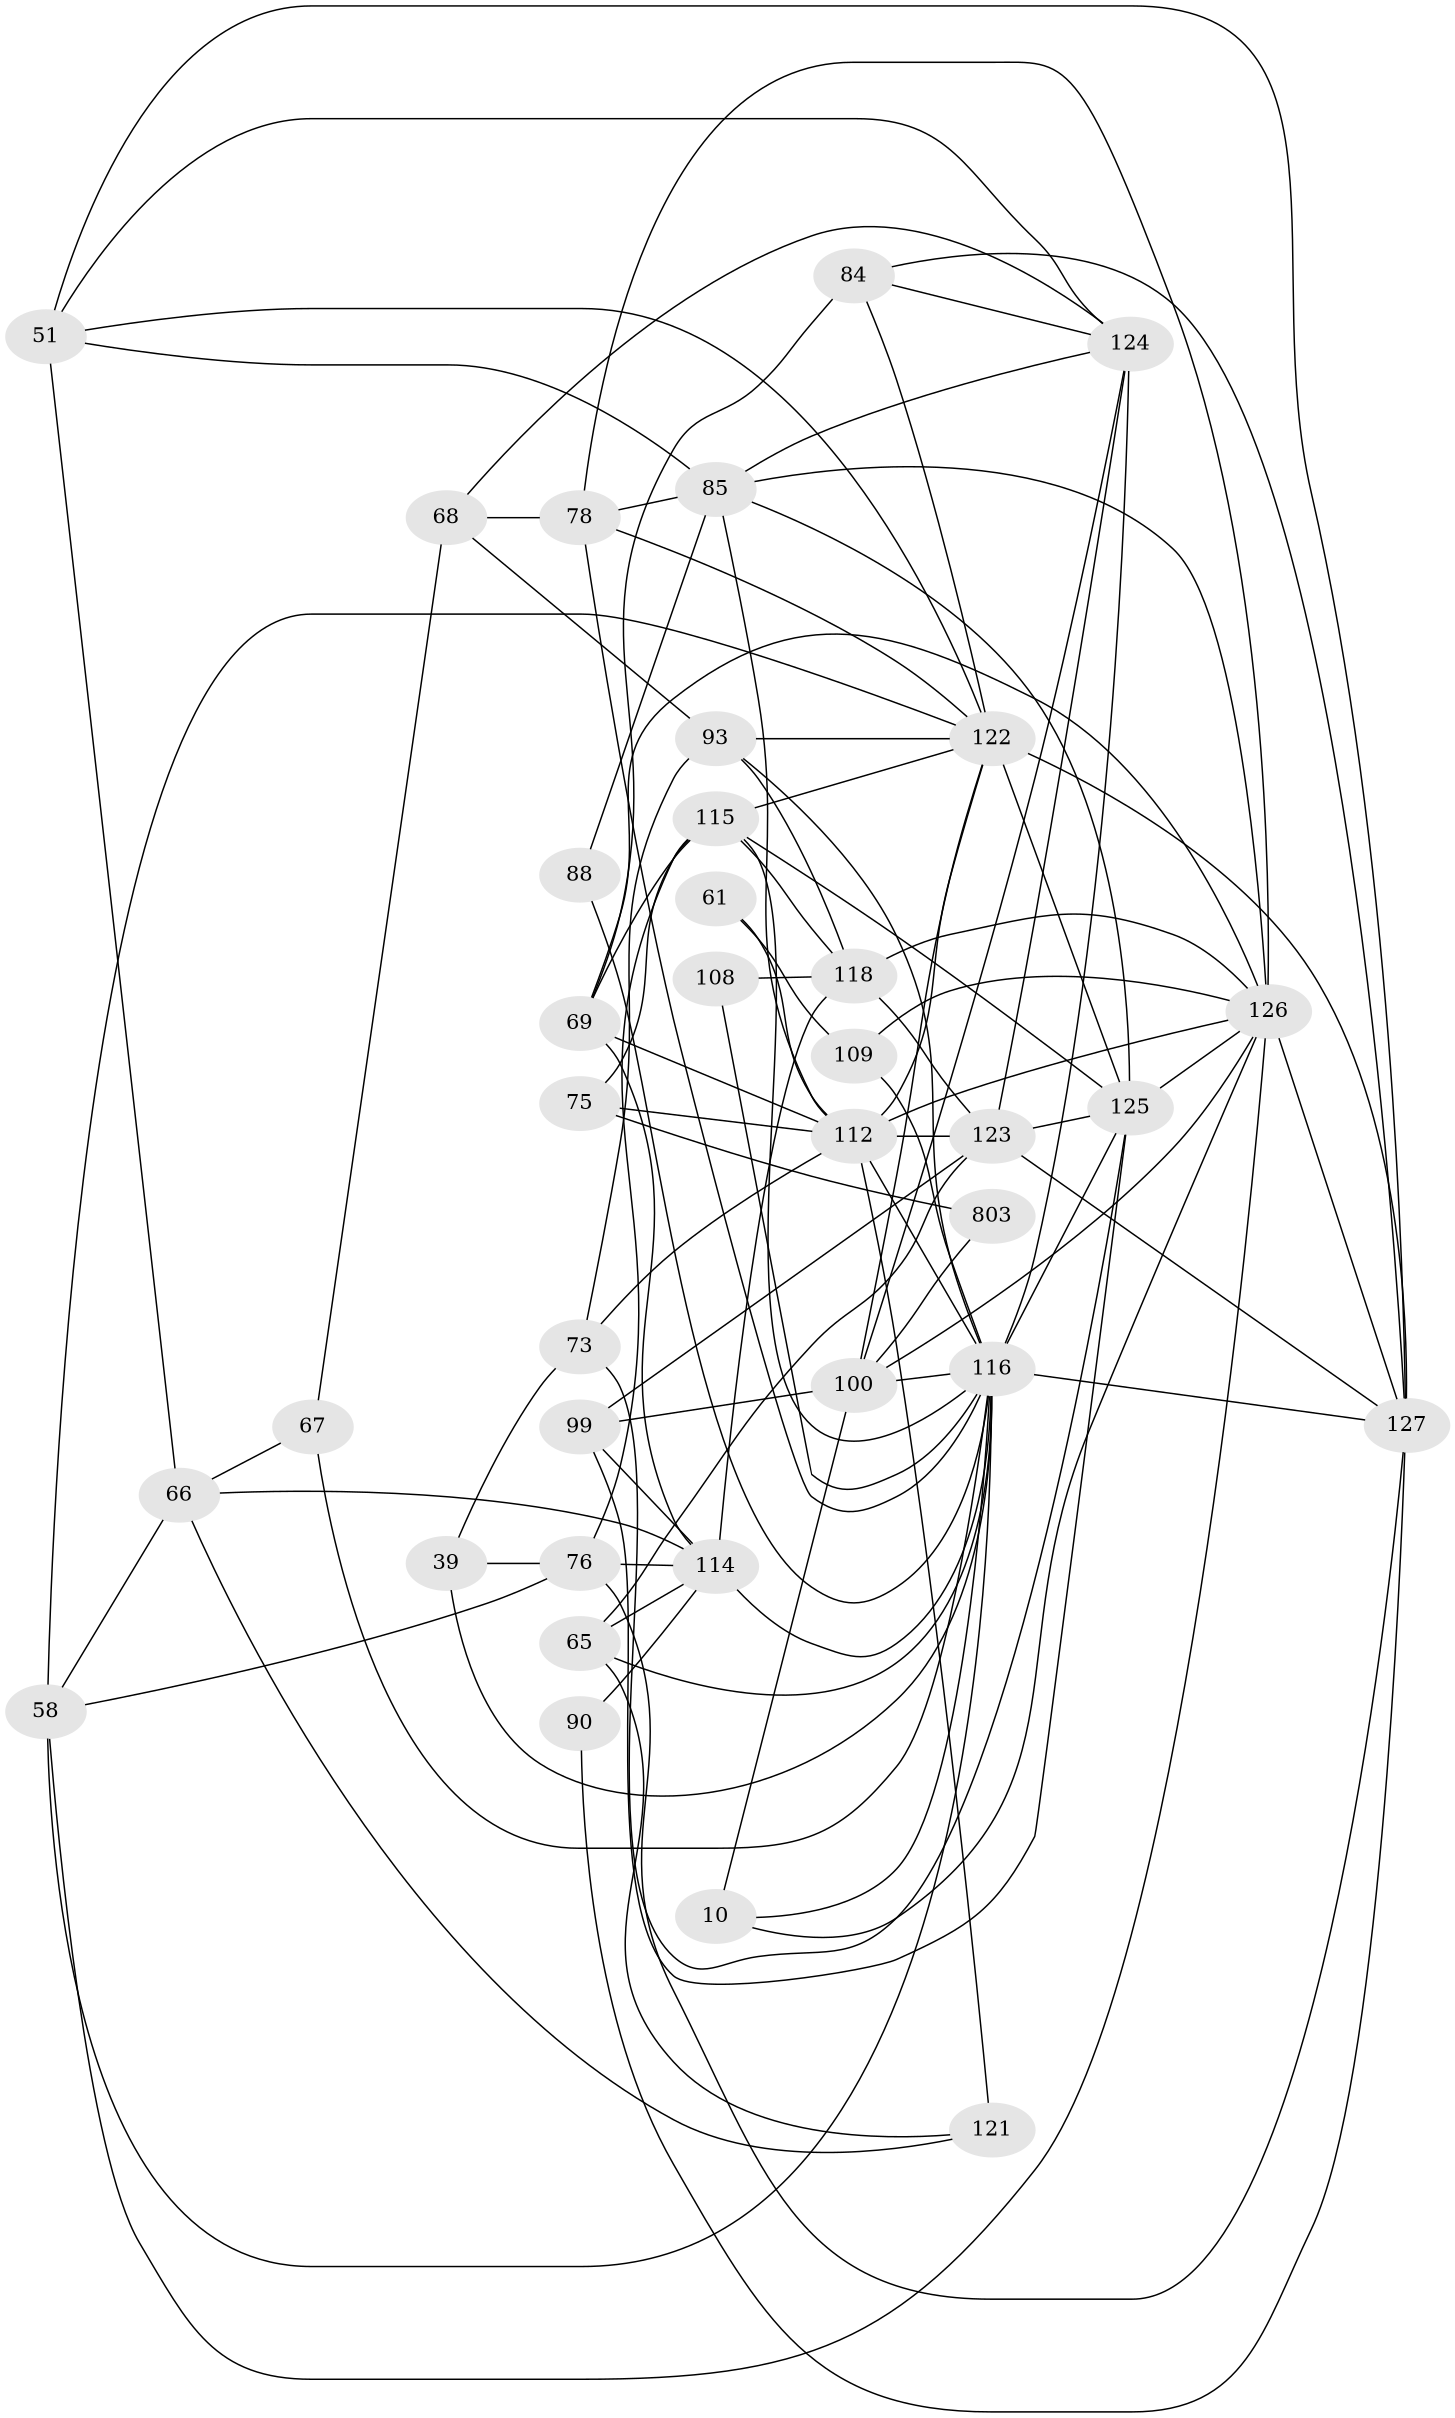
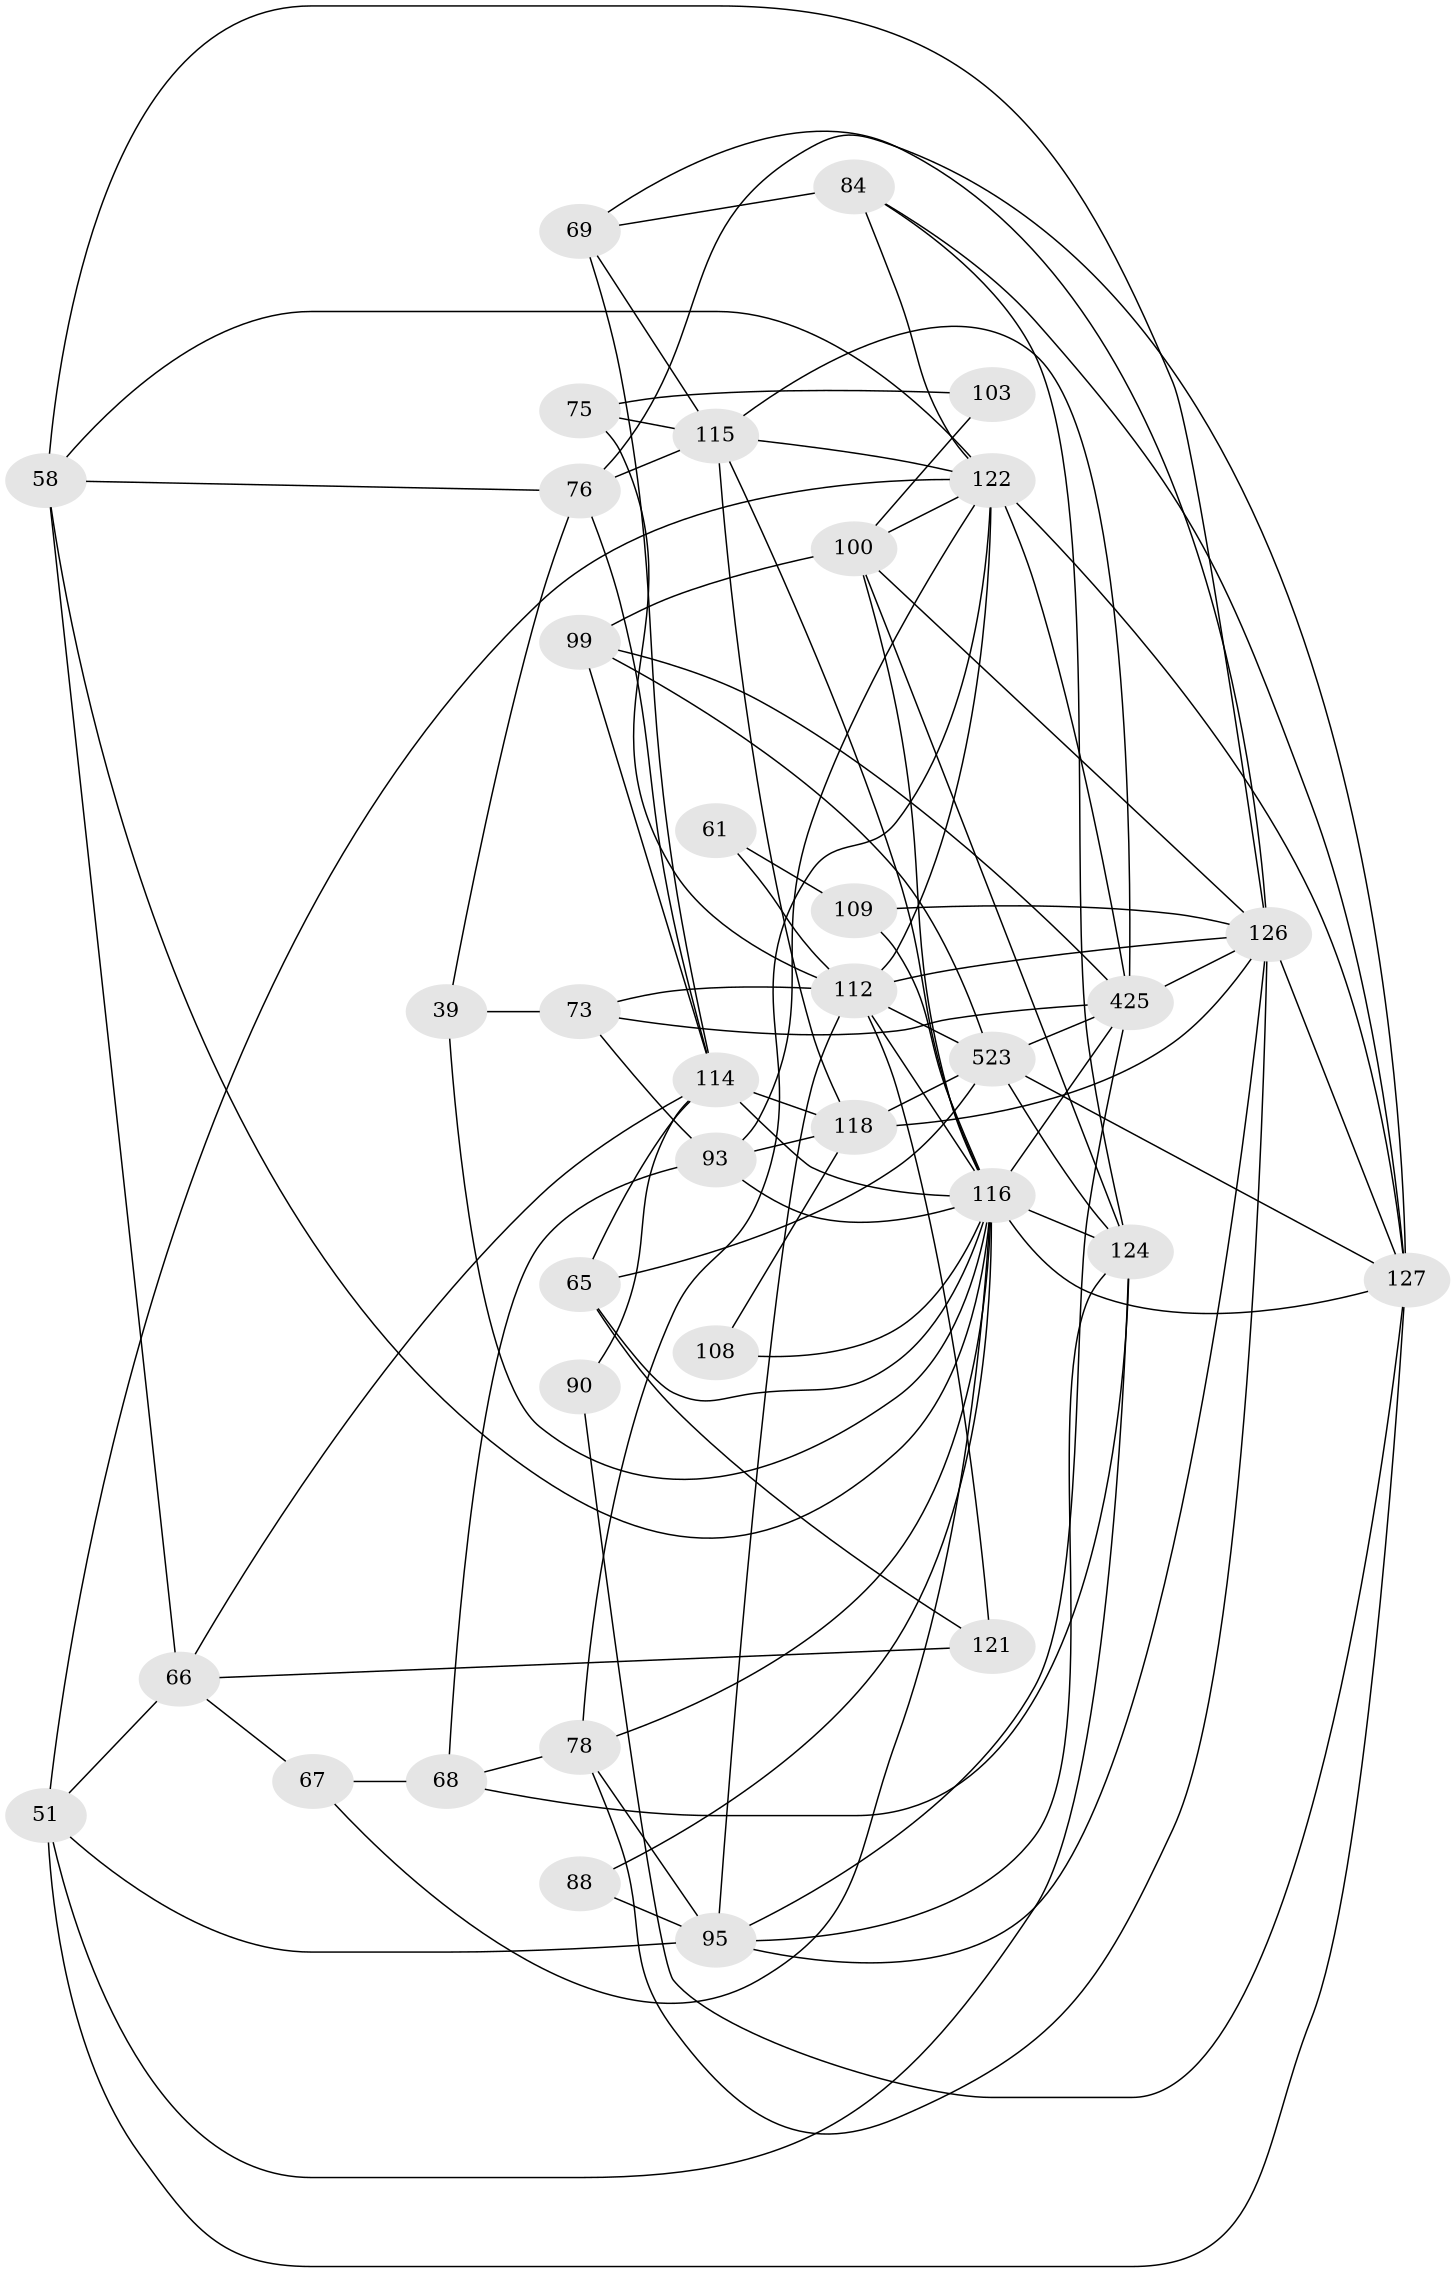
(716, 490) -> (716, 1940)
(716, 1080) -> none
(1131, 1108) -> (1131, 1003)
(992, 1136) -> (992, 1059)
(992, 1216) -> (992, 395)
(716, 1916) -> none
